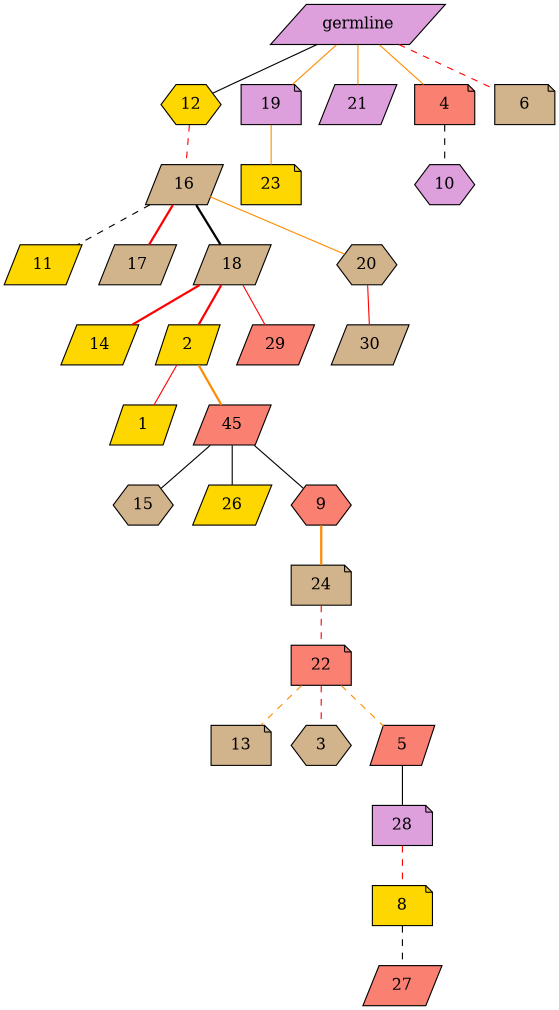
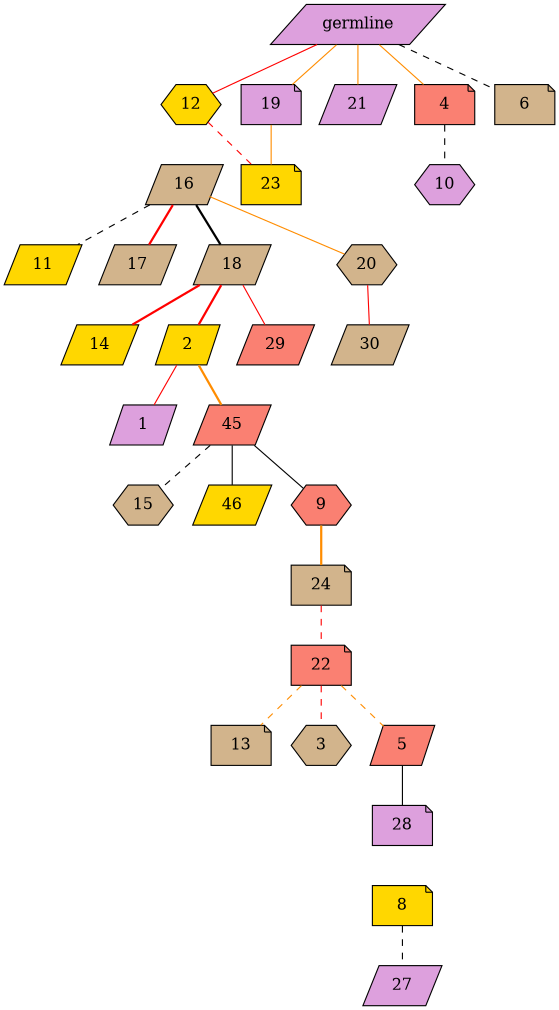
(447, 67) -> (447, 67)
(265, 69) -> (265, 69)
(188, 145) -> (230, 143)
(143, 425) -> (143, 425)
(186, 467) -> (186, 467)
(232, 505) -> (232, 505)
(402, 866) -> none
(402, 986) -> (402, 986)
